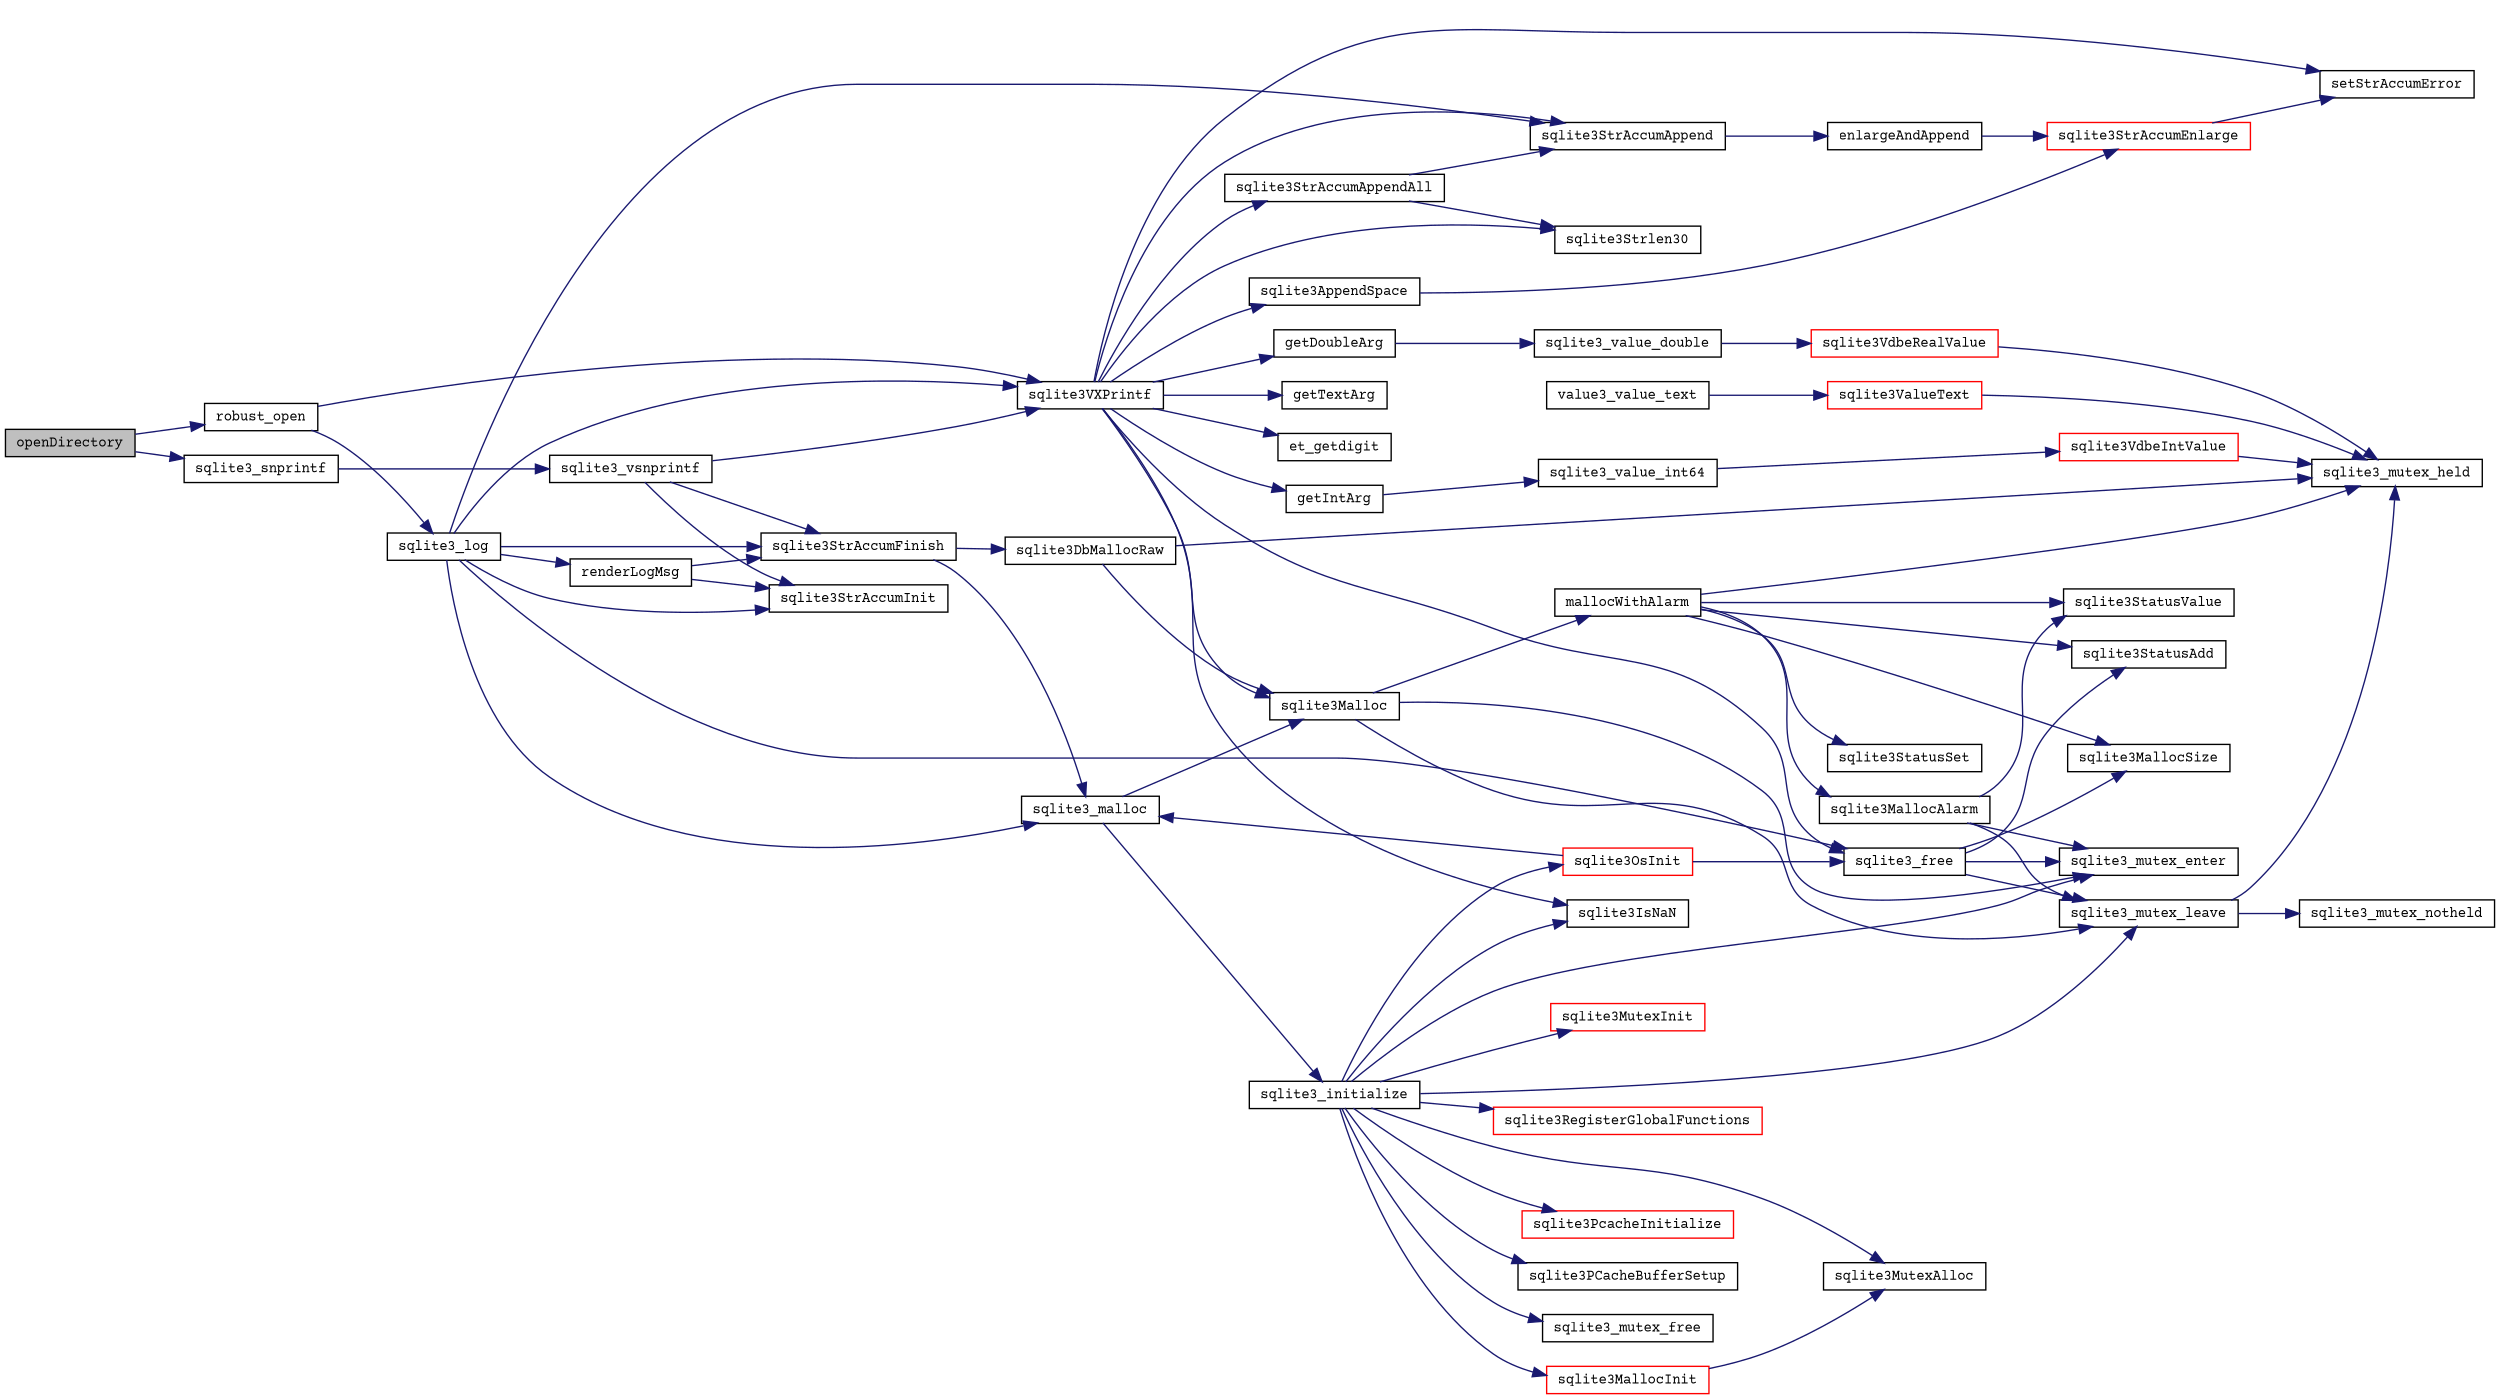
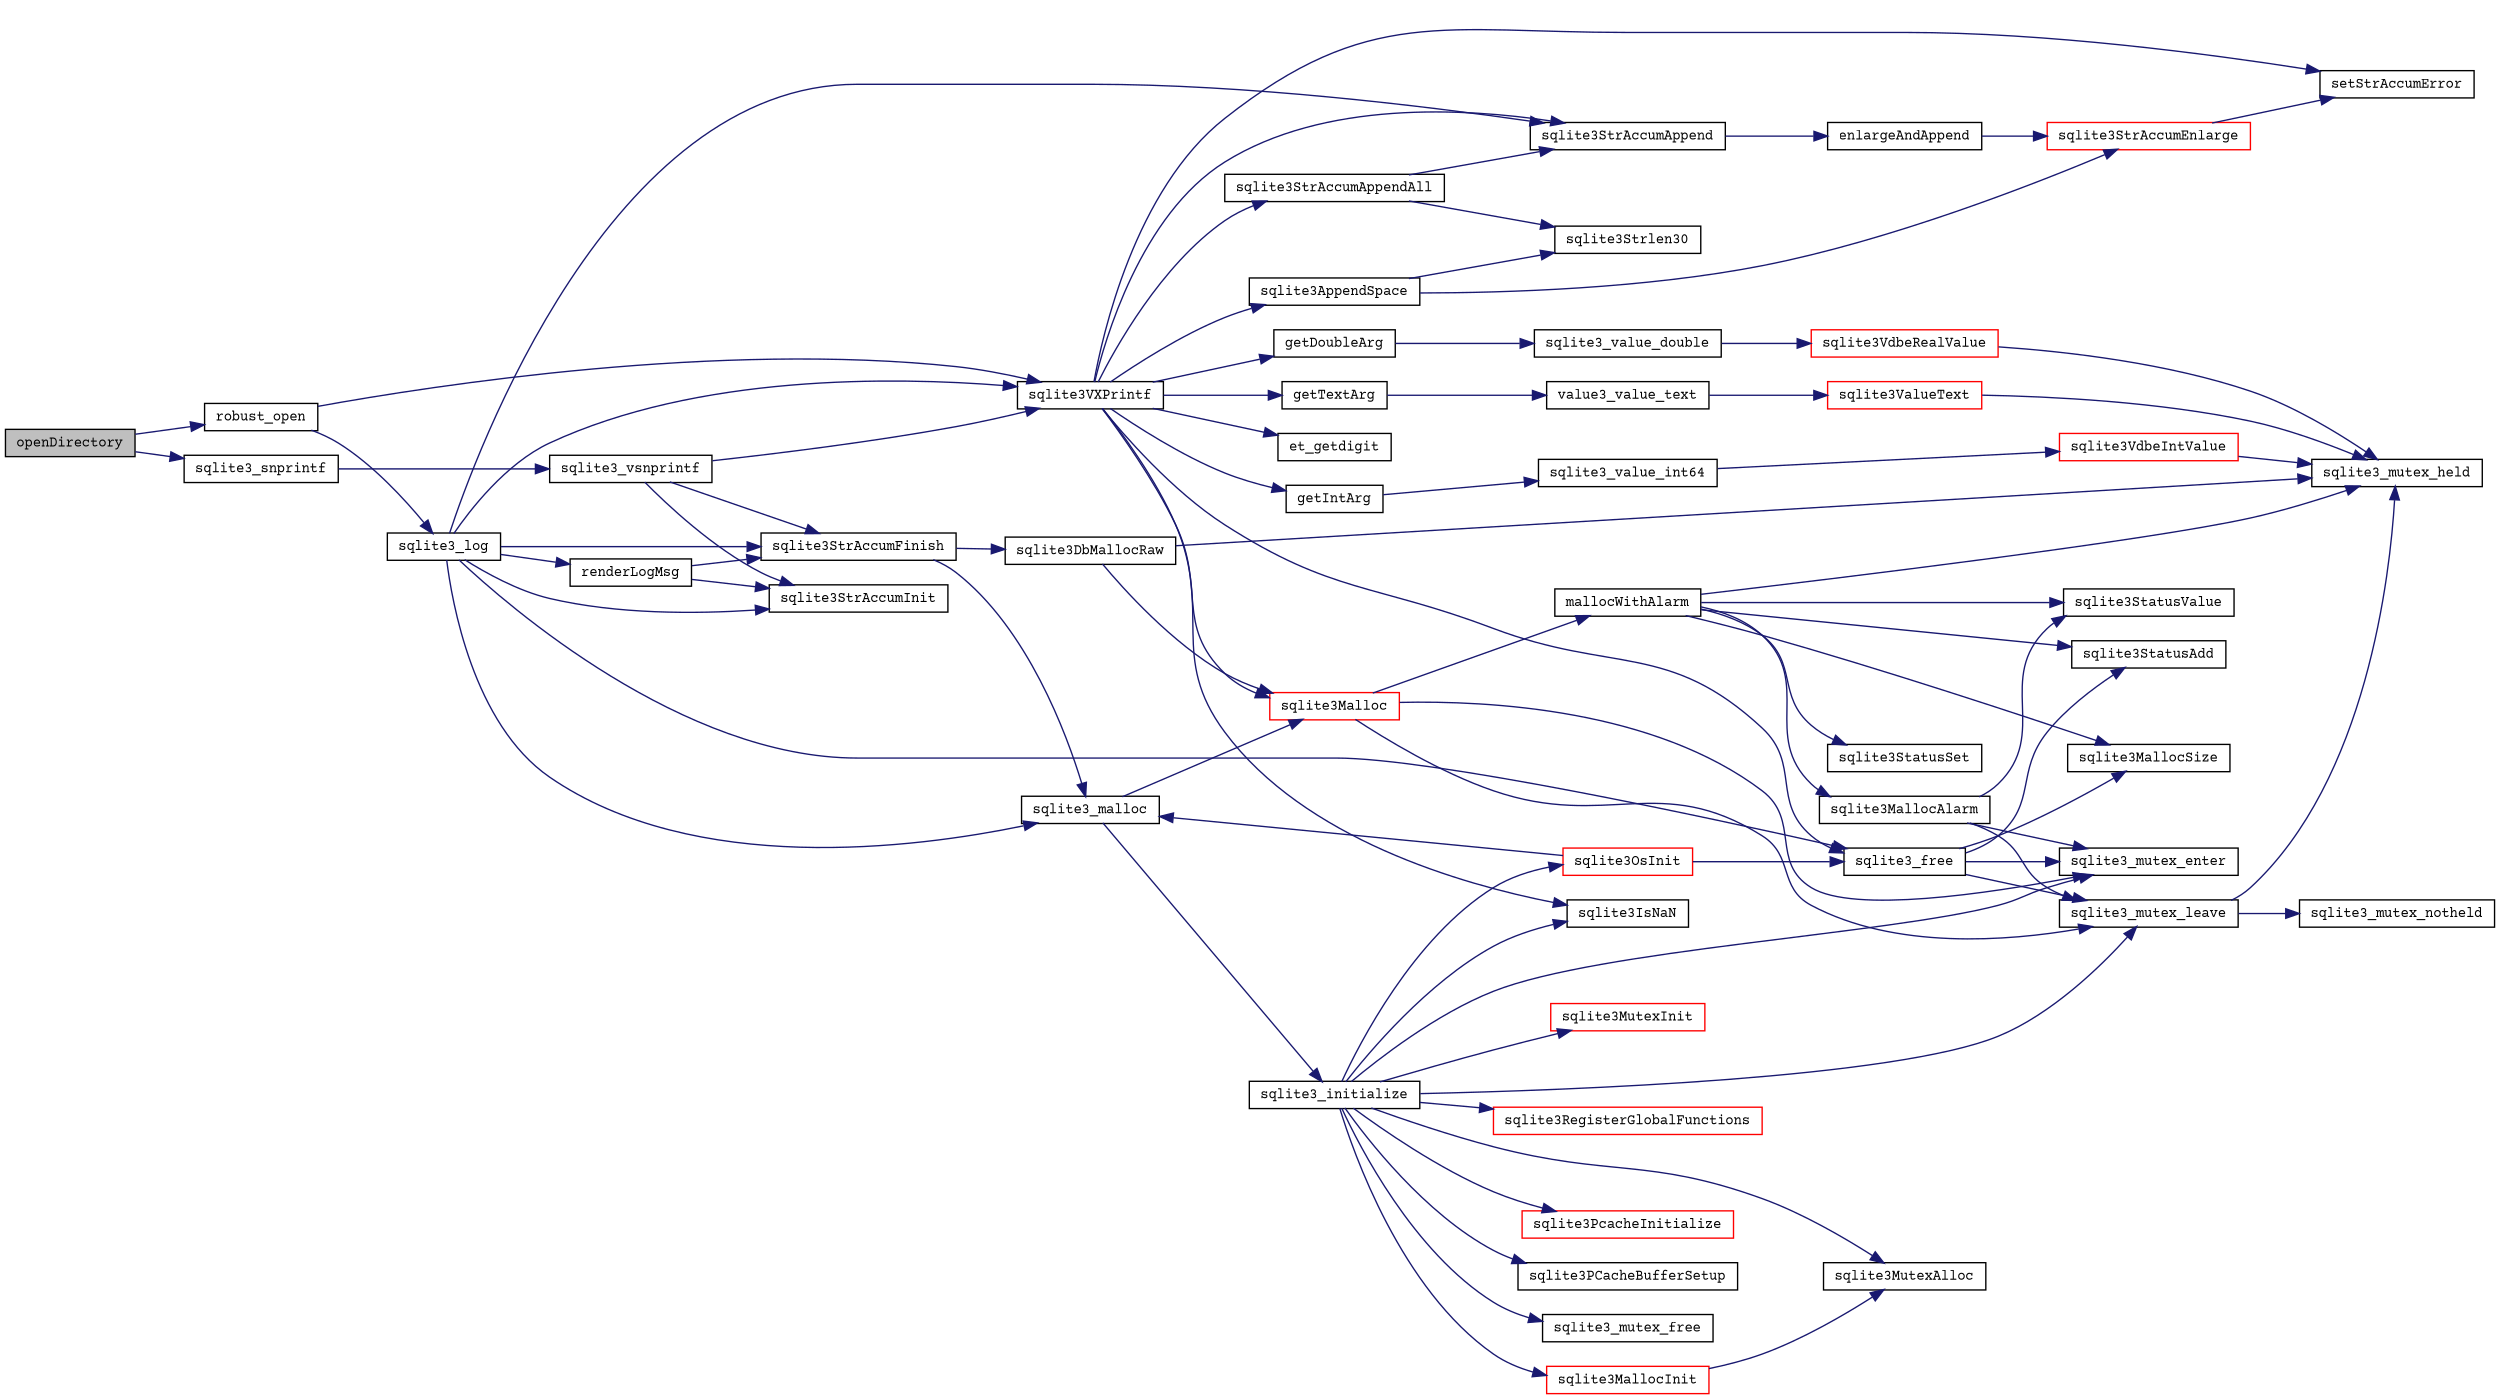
(1296, 242) -> (1475, 267)
none -> (1460, 395)
(1335, 706) -> (1335, 706)
